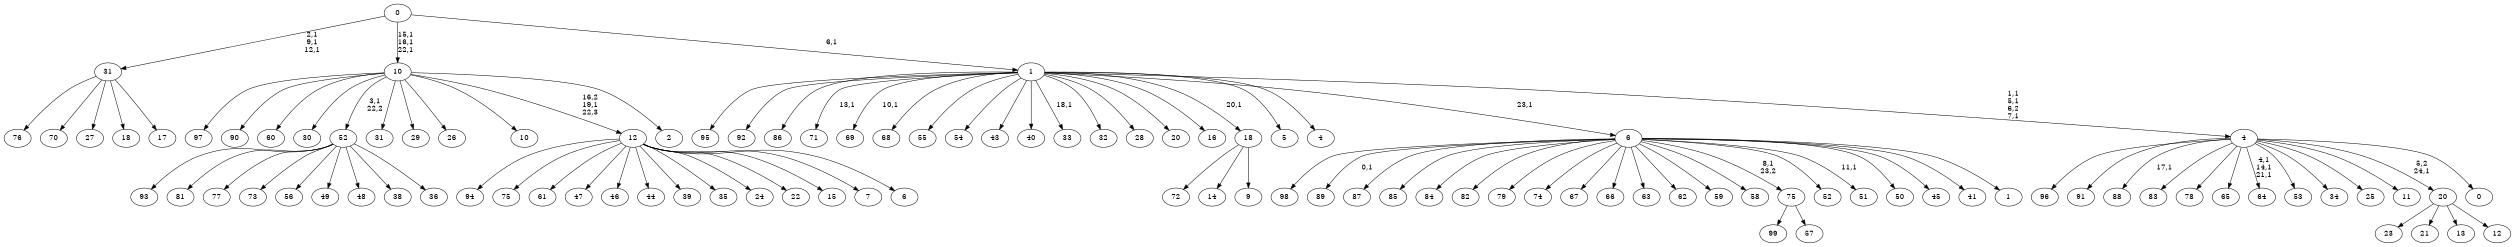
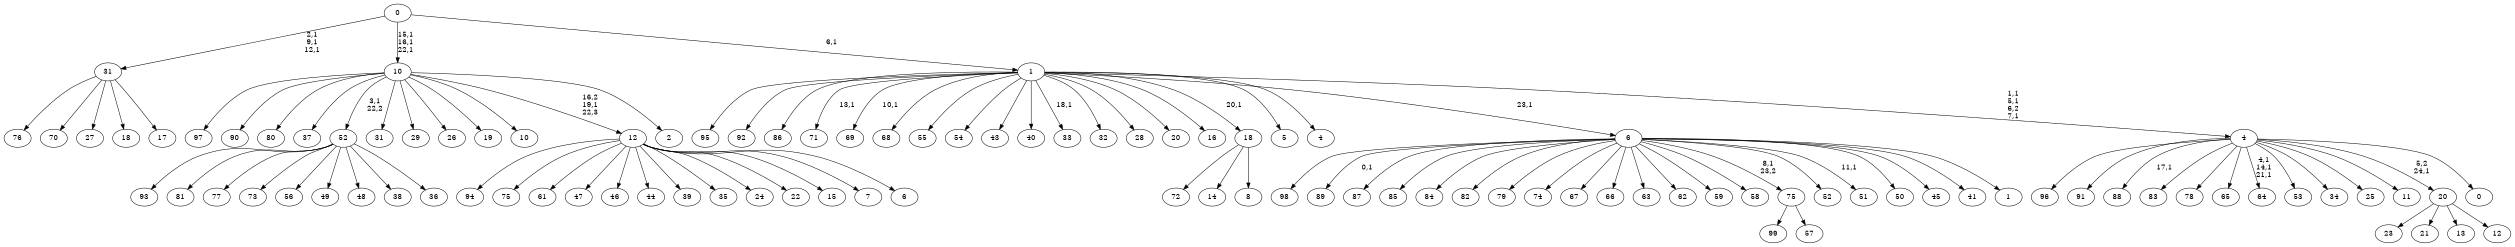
(271, 138) -> (271, 138)
(307, 138) -> (307, 138)
none -> (488, 138)
(1248, 197) -> (1248, 197)
